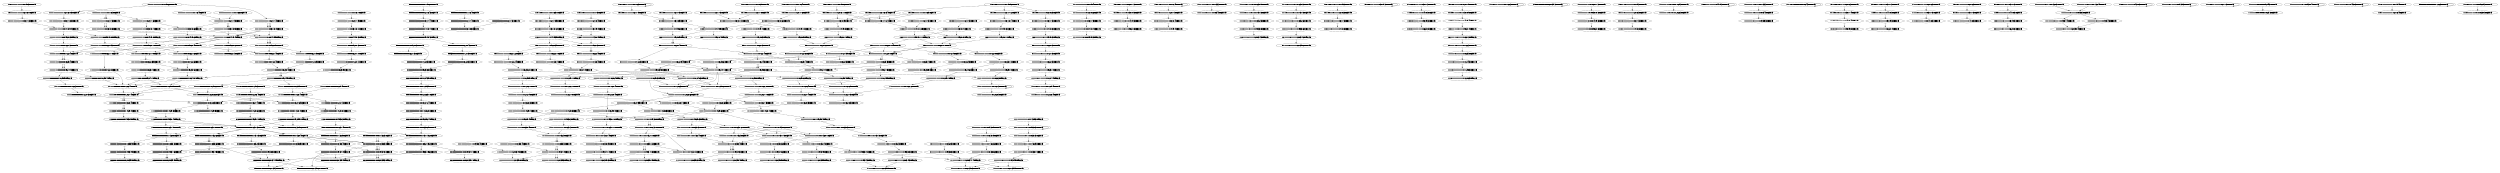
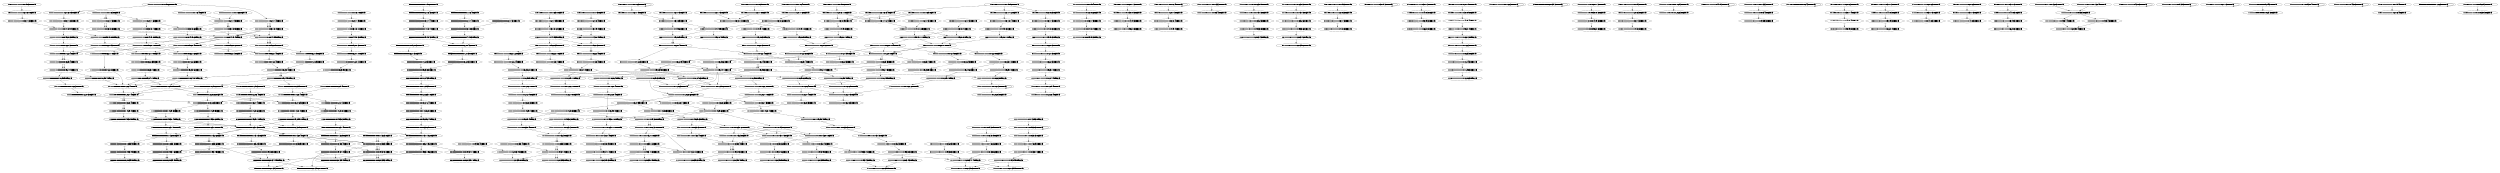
none -> (465, 37)
(428, 52) -> (414, 58)
none -> (208, 119)
